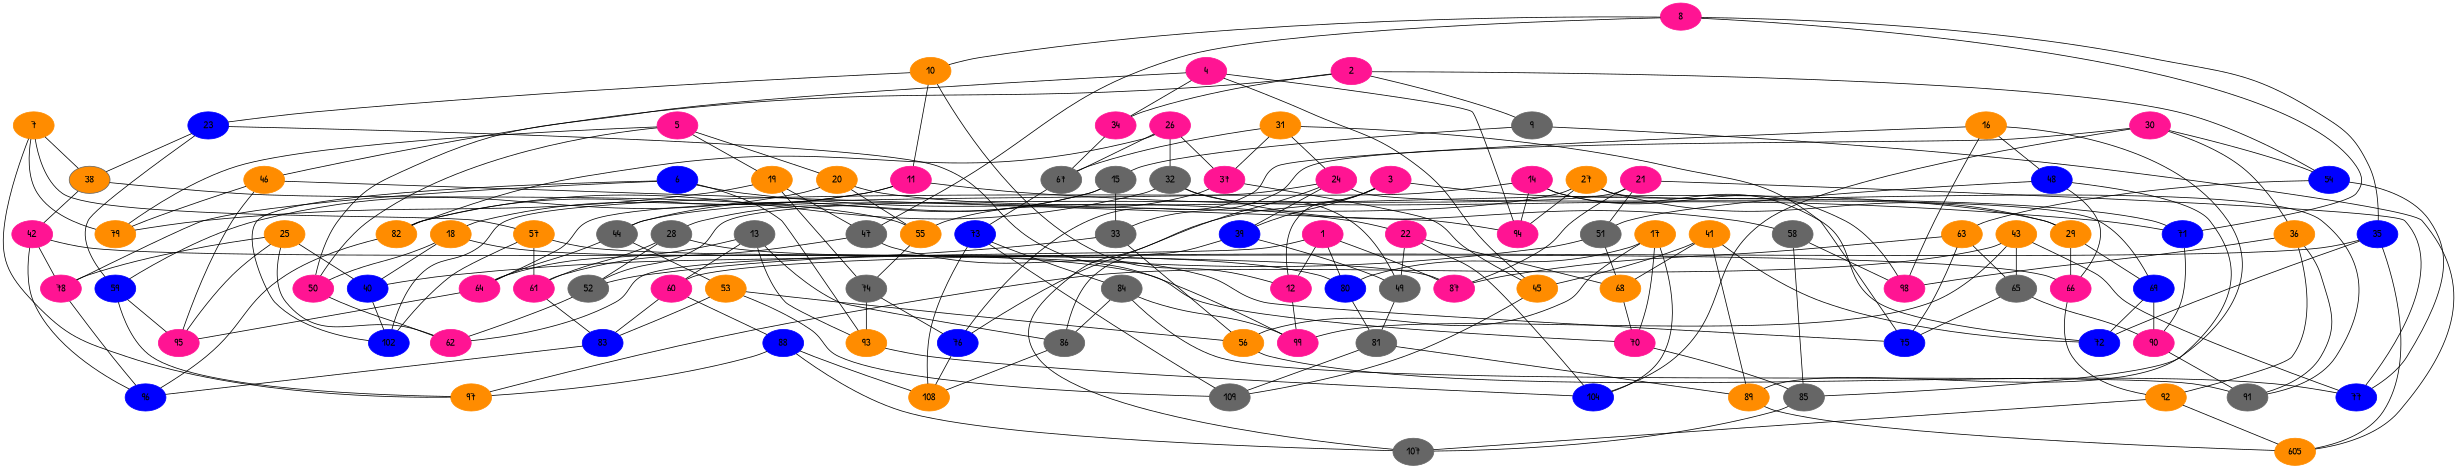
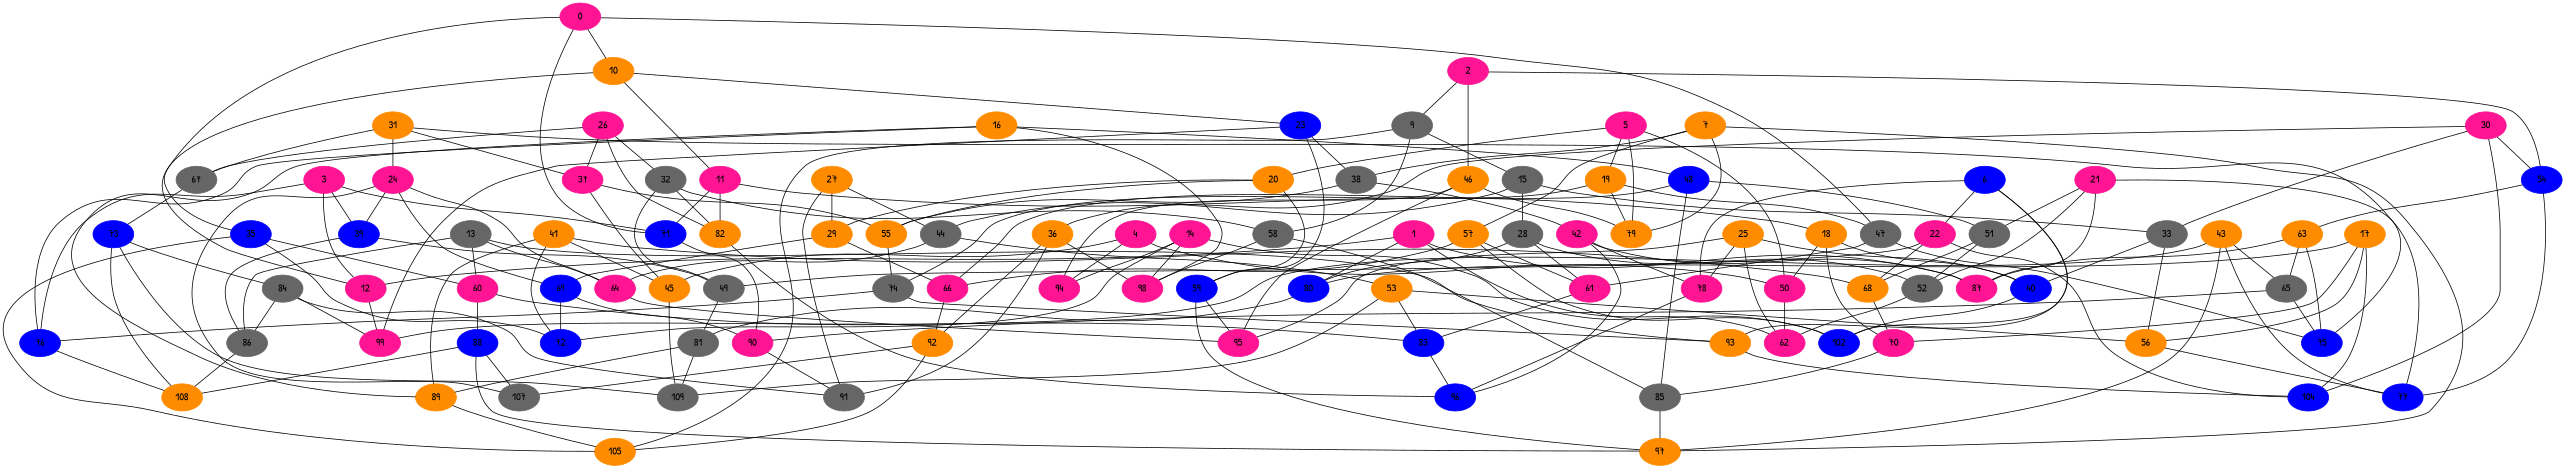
(1681, 17) -> (580, 17)
(1116, 125) -> none
(90, 180) -> (1356, 180)
none -> (1368, 205)
(1552, 207) -> none
(1577, 444) -> (1660, 425)
(2295, 452) -> (615, 452)
